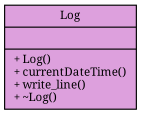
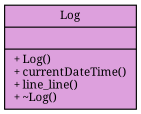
(50, 85) -> (46, 85)
